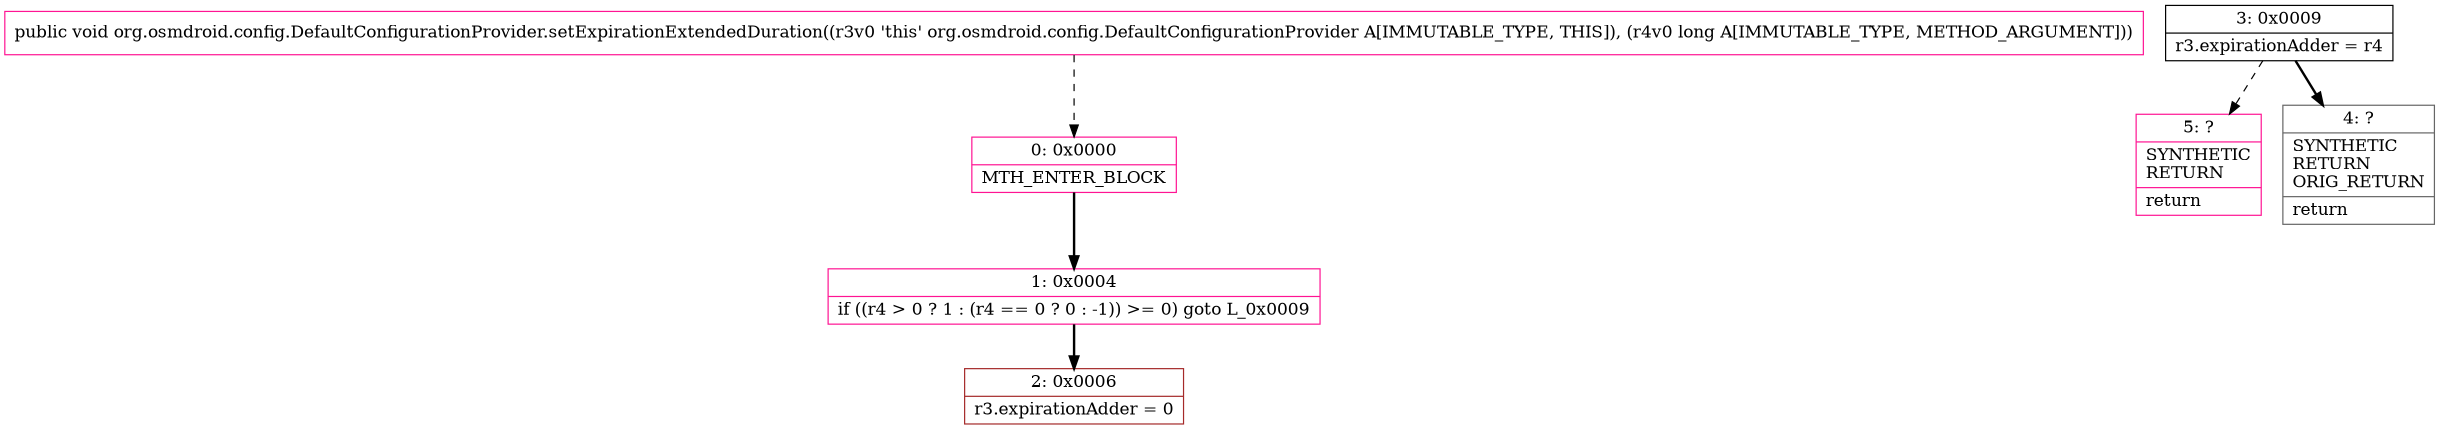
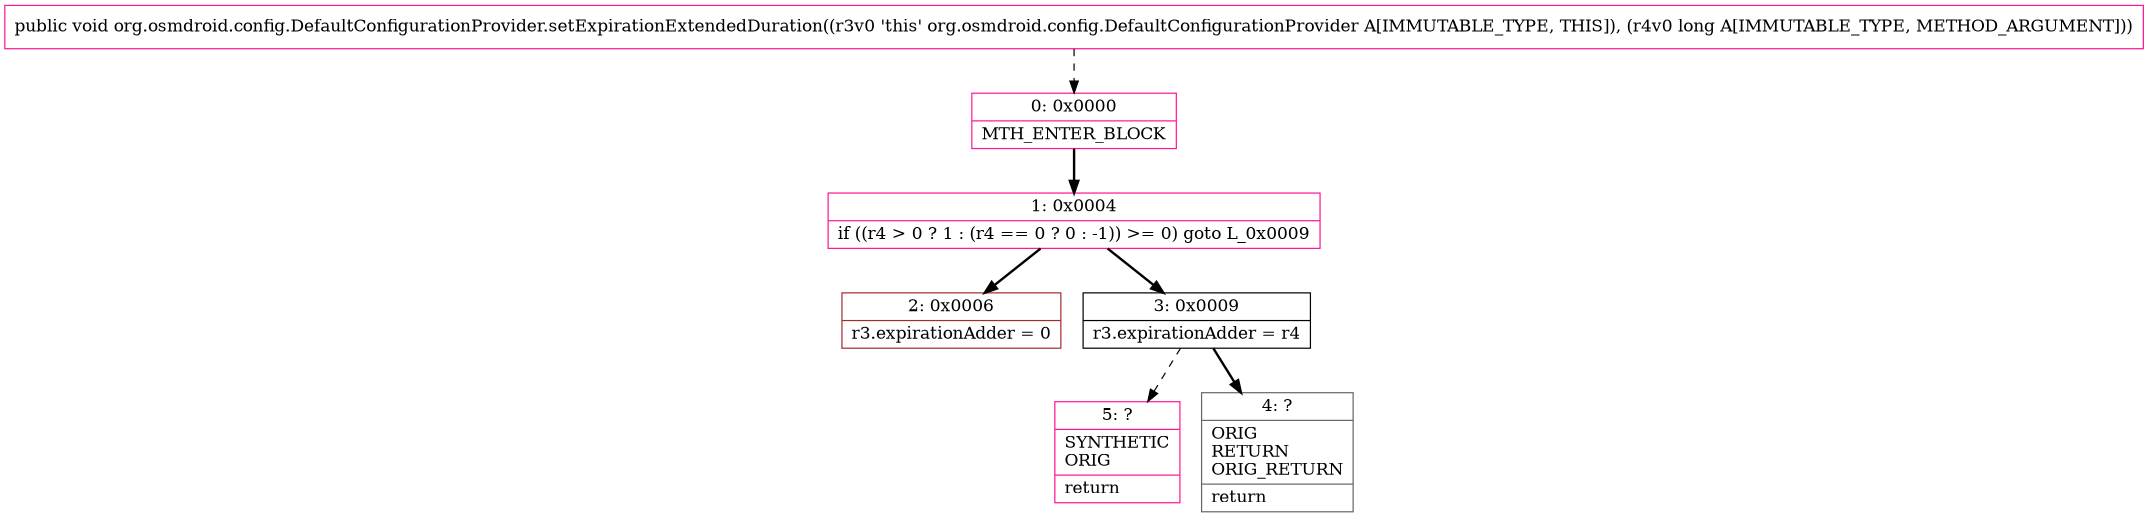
(2345, 146) -> (1235, 434)
(2185, 173) -> (1088, 461)
none -> (1131, 267)
